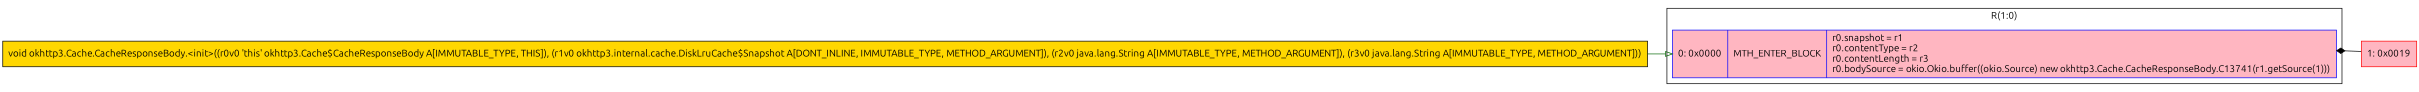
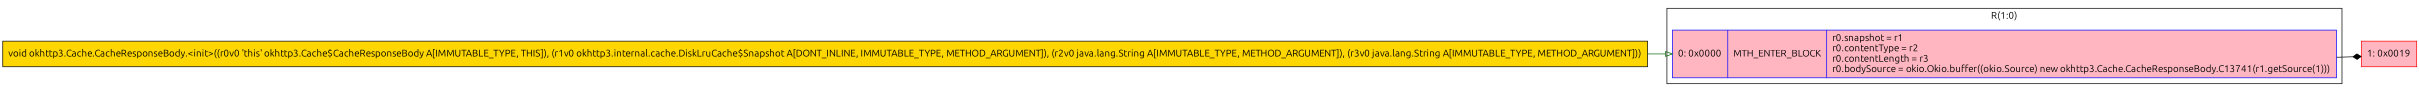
(2353, 51) -> (2346, 57)
